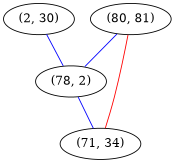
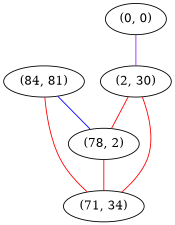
(131, 19) -> (44, 81)
none -> (136, 19)
(55, 50) -> (120, 113)
(86, 113) -> (104, 175)
none -> (150, 149)
